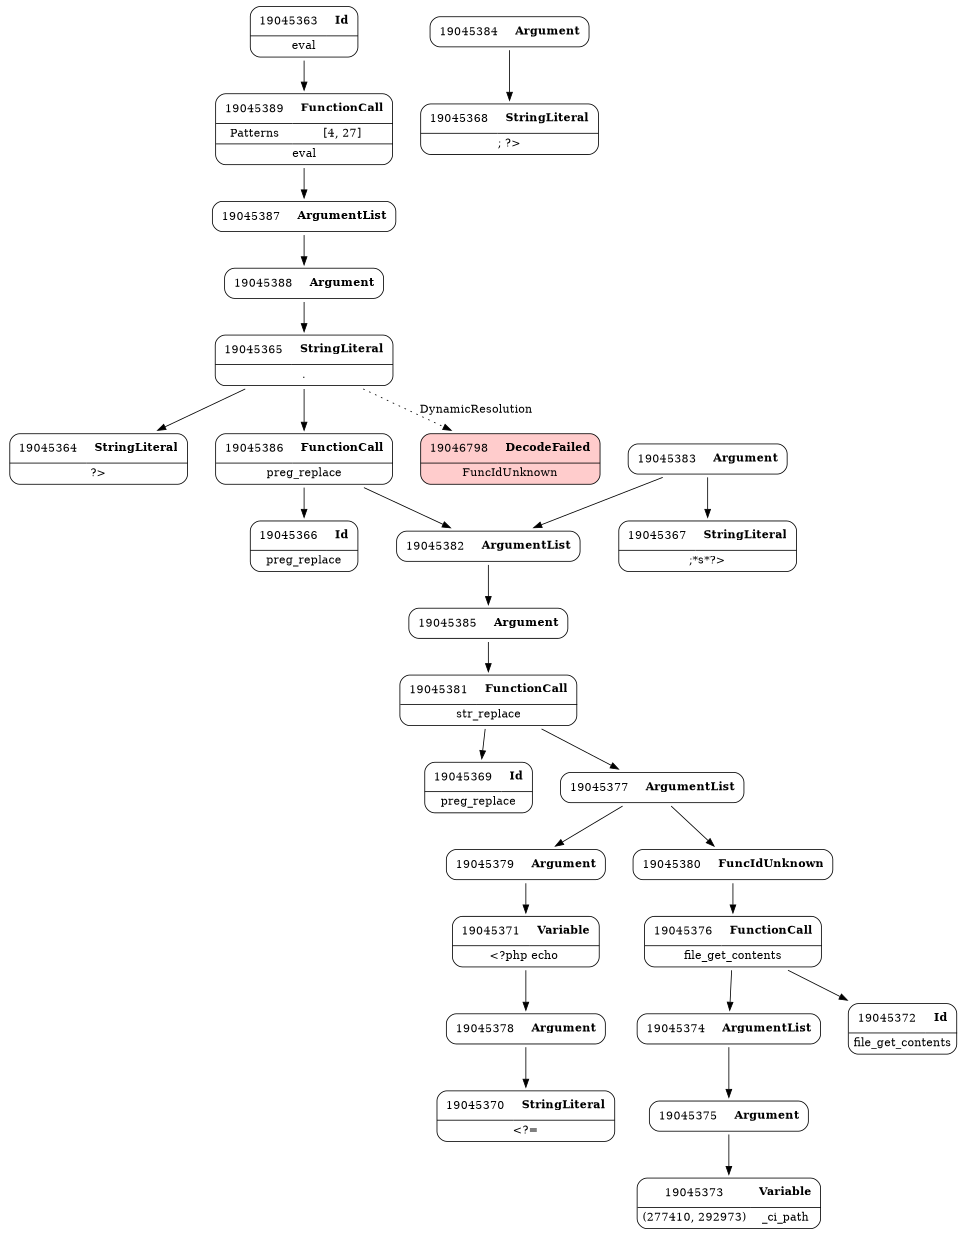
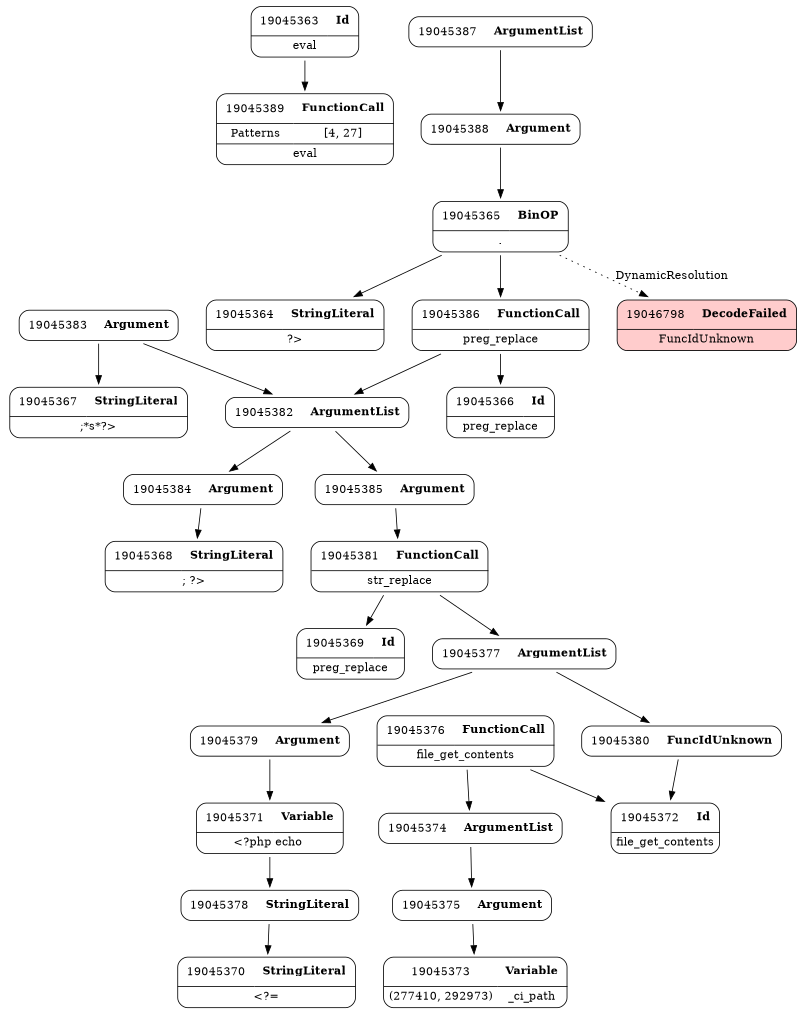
(304, 179) -> none
(342, 349) -> (538, 215)
none -> (263, 449)
(733, 894) -> (675, 775)
(564, 1028) -> (308, 905)
